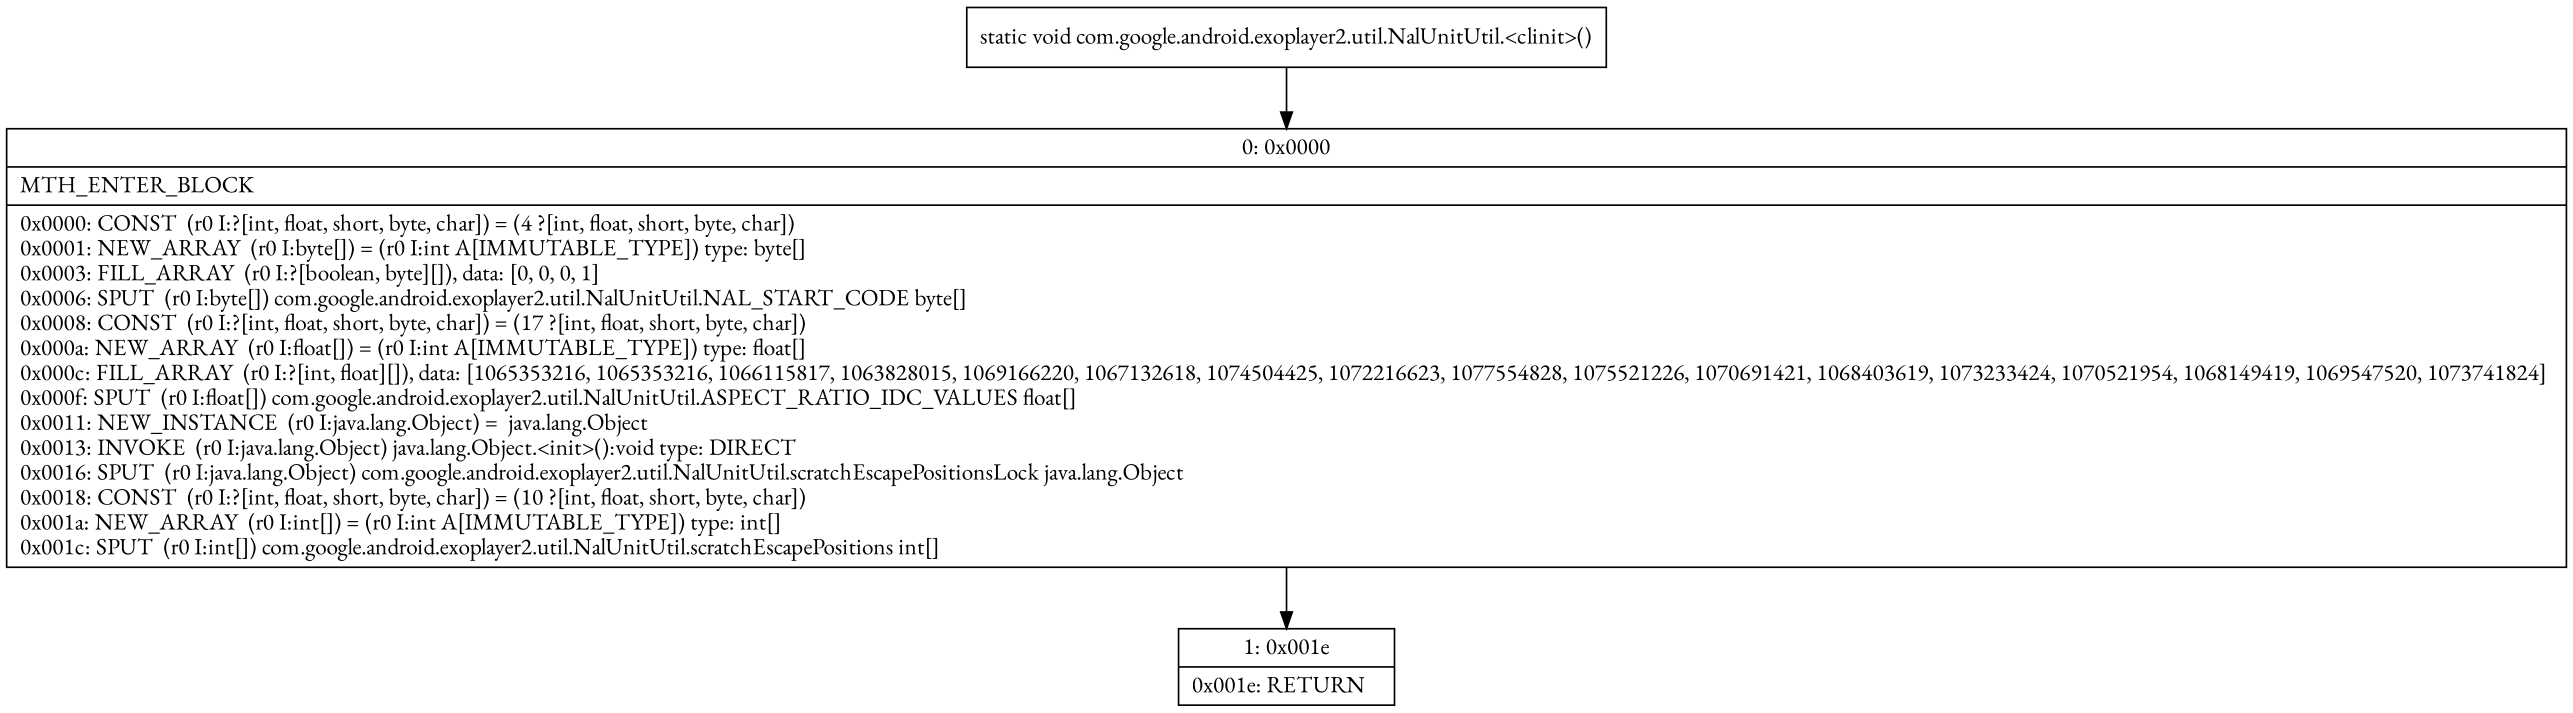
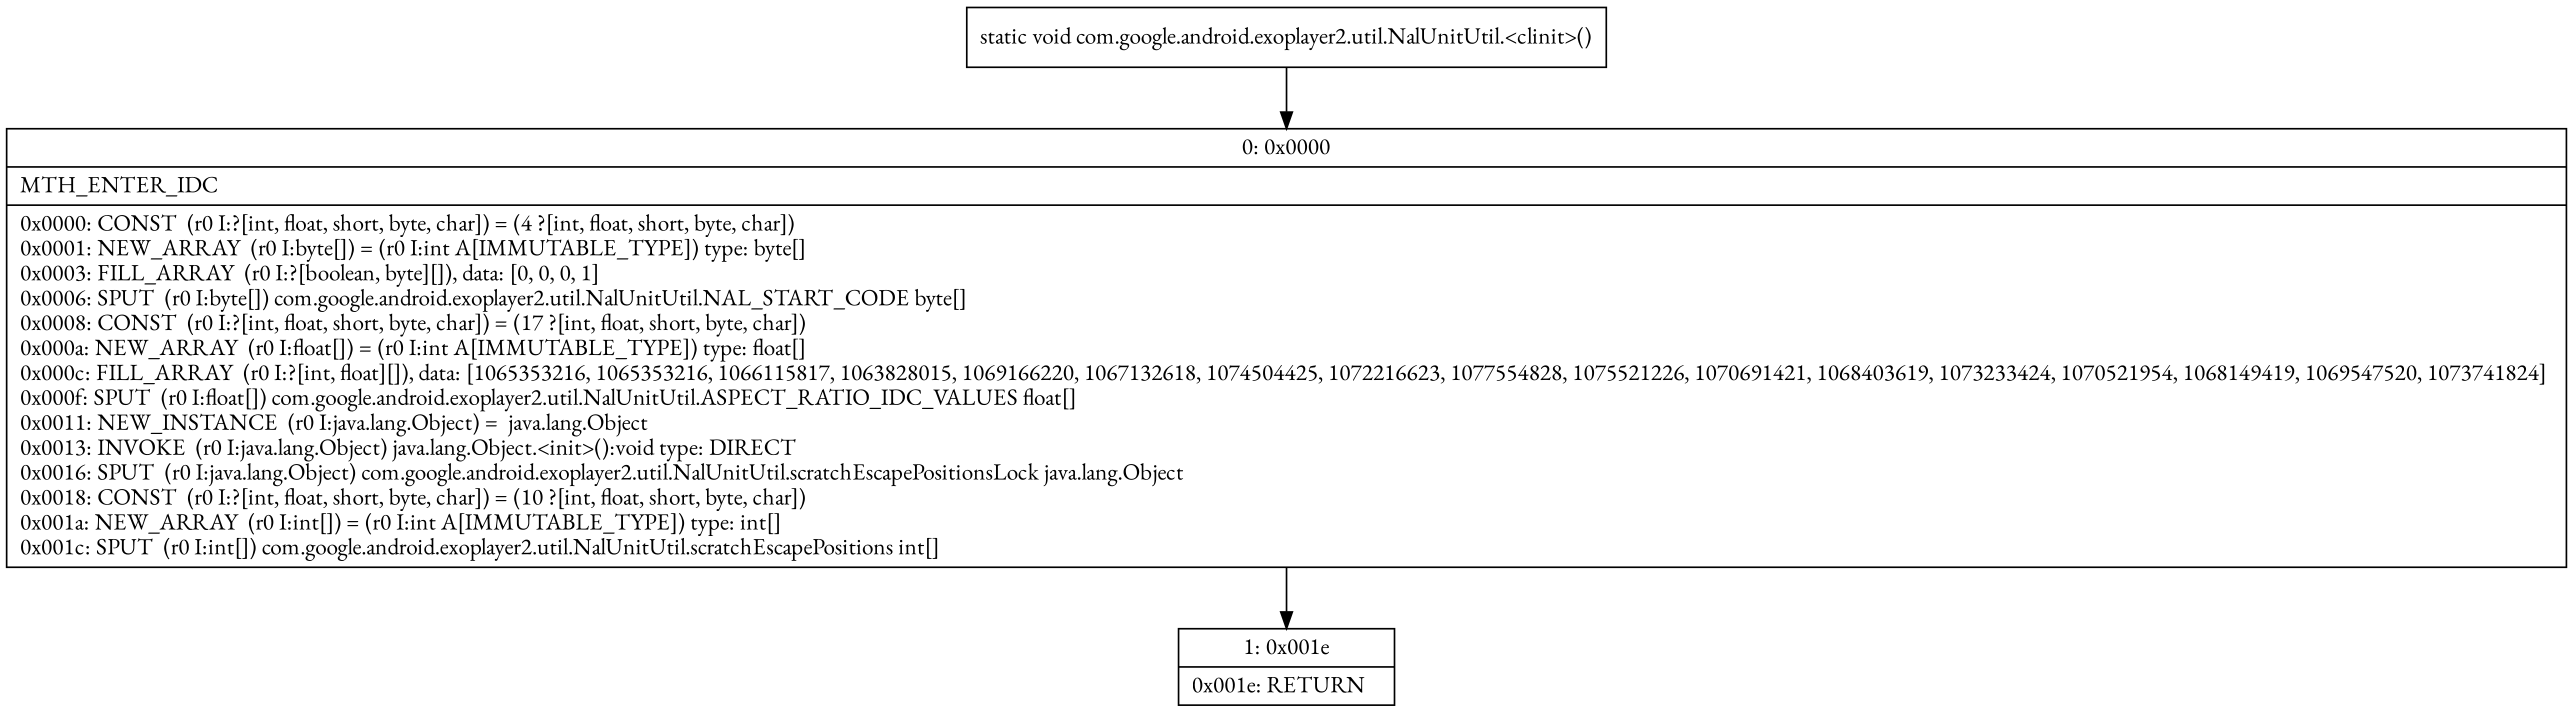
(138, 185) -> (120, 185)
